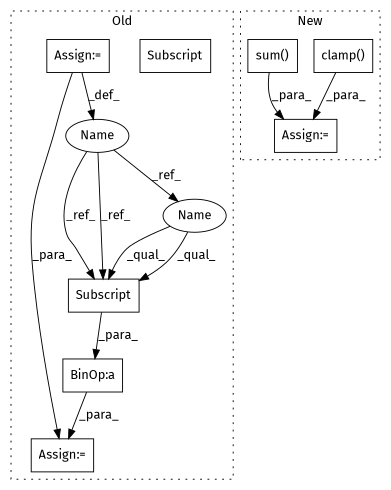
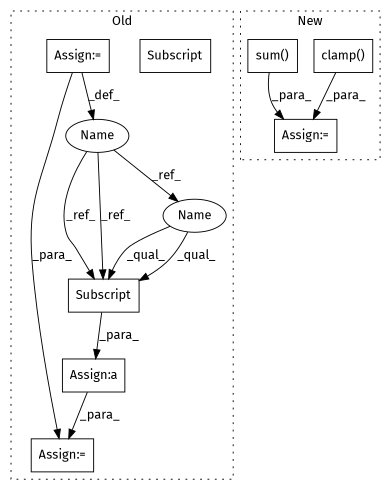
(93, 375) -> (94, 375)
